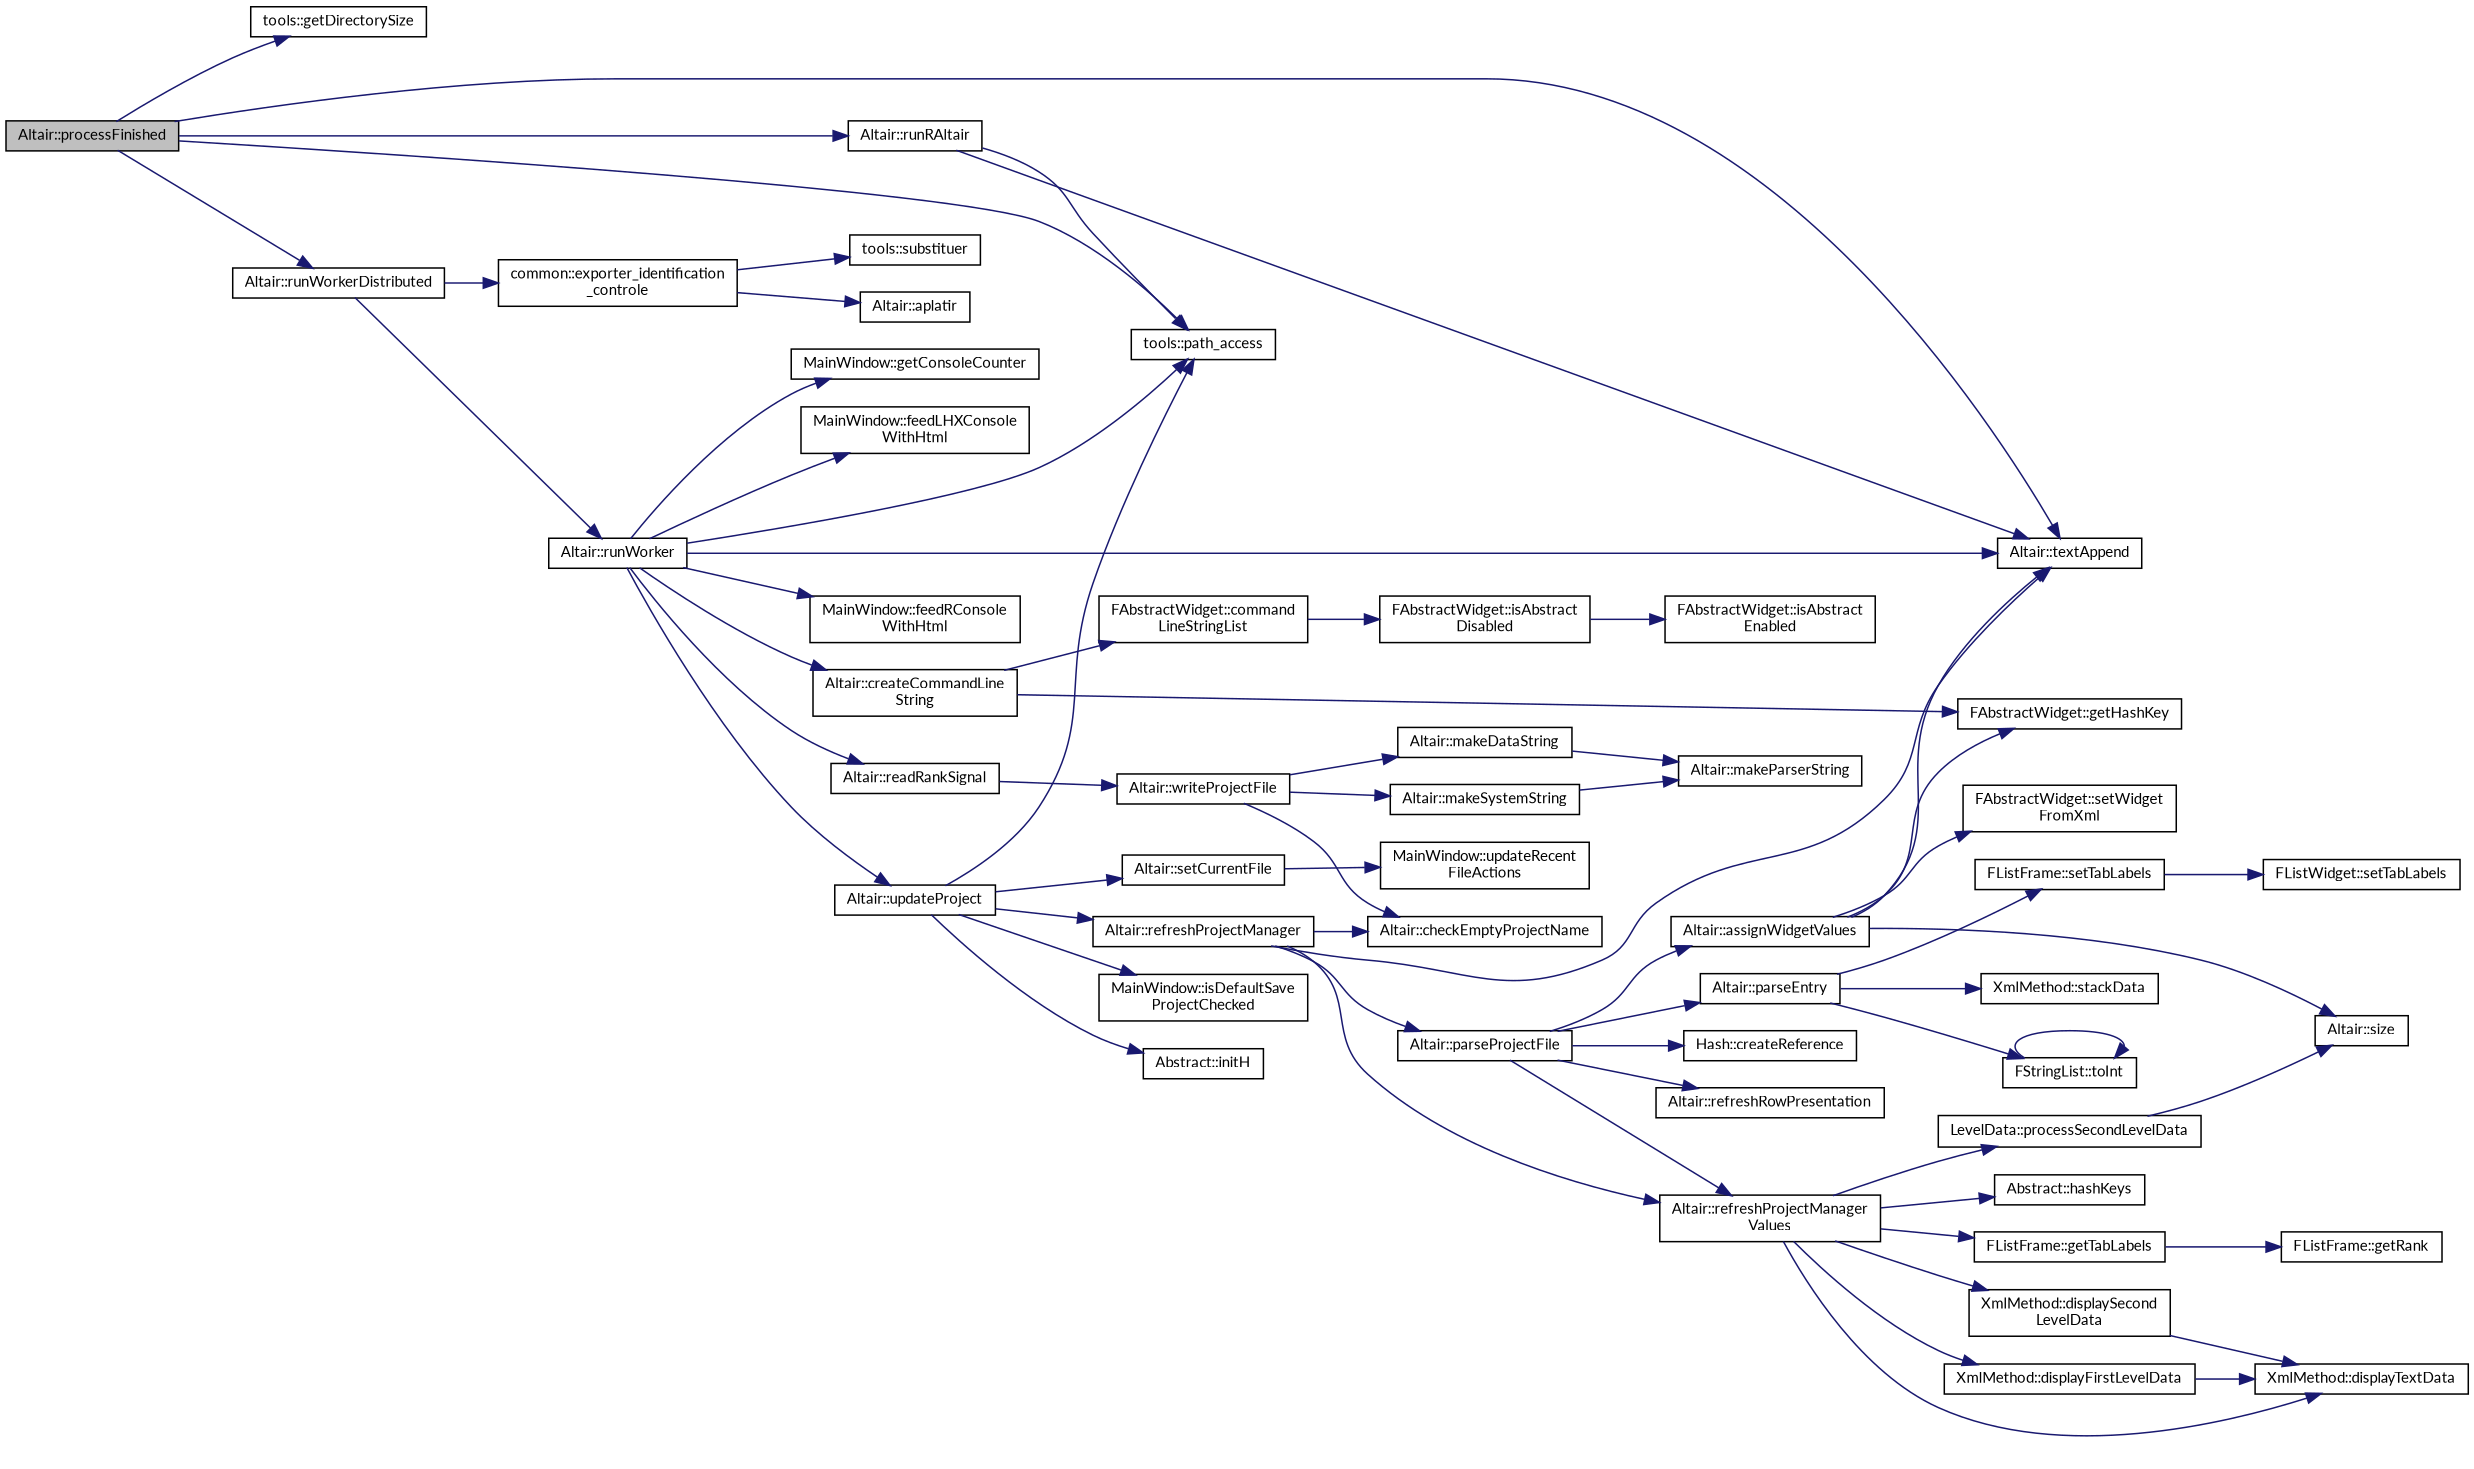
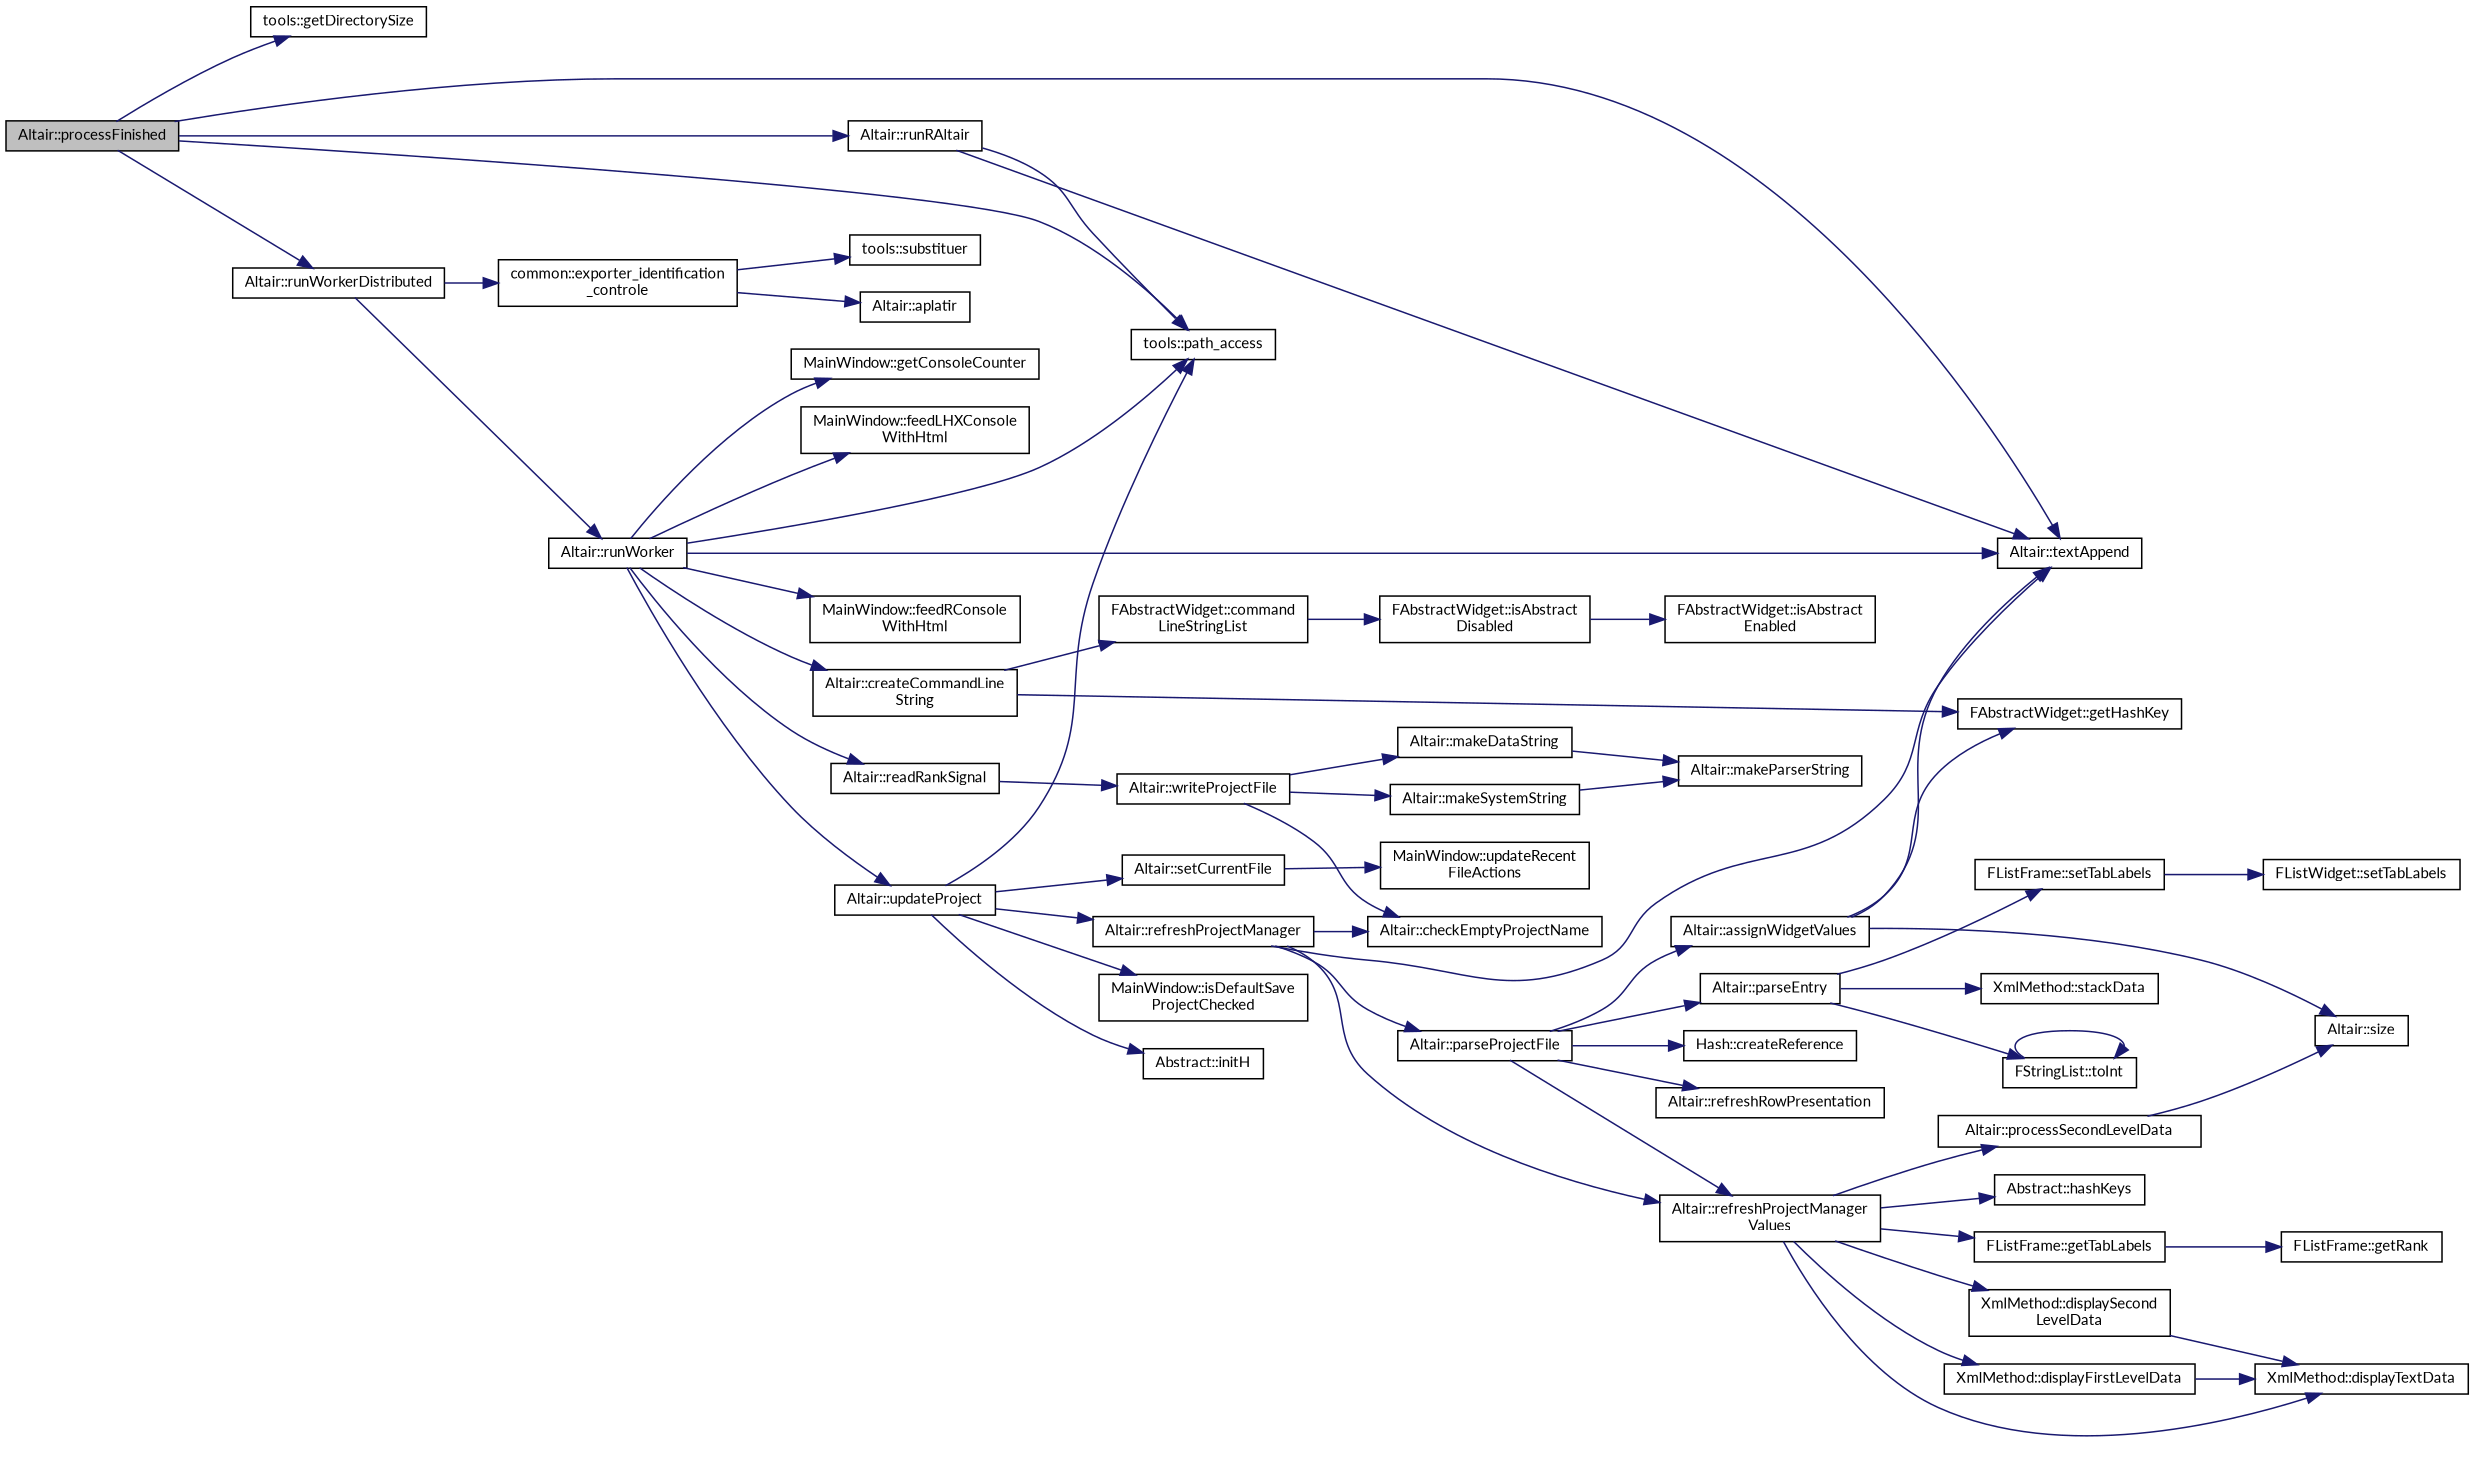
(2070, 808) -> none
(2070, 1131) -> (2070, 1131)
